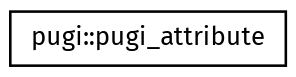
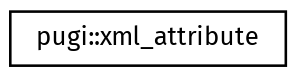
(148, 39) -> (148, 39)
